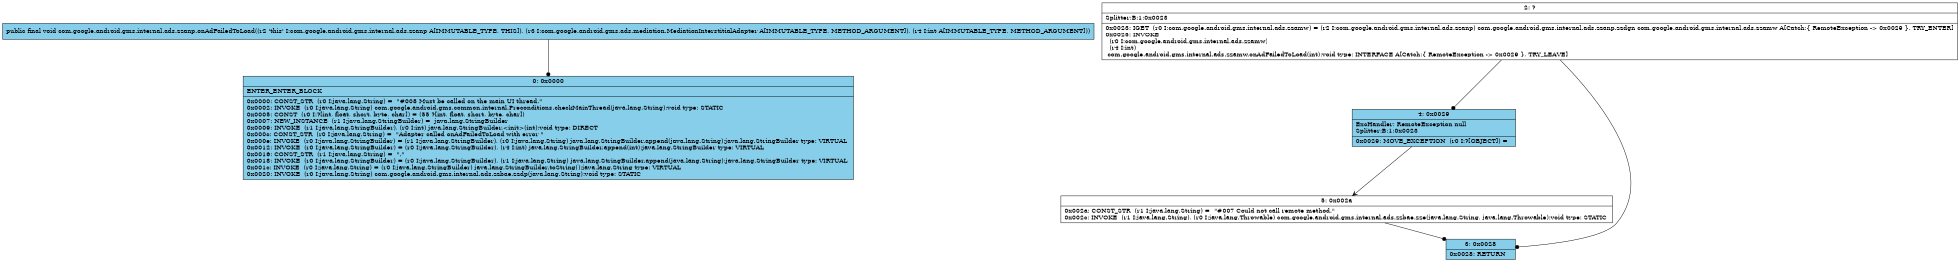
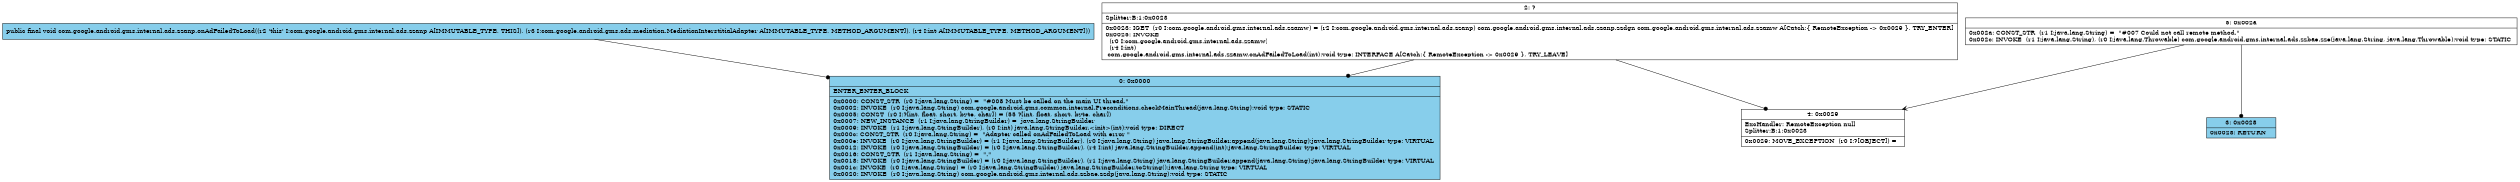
(1434, 128) -> (1823, 128)
(1384, 170) -> (2045, 77)
(1631, 183) -> (1382, 68)
